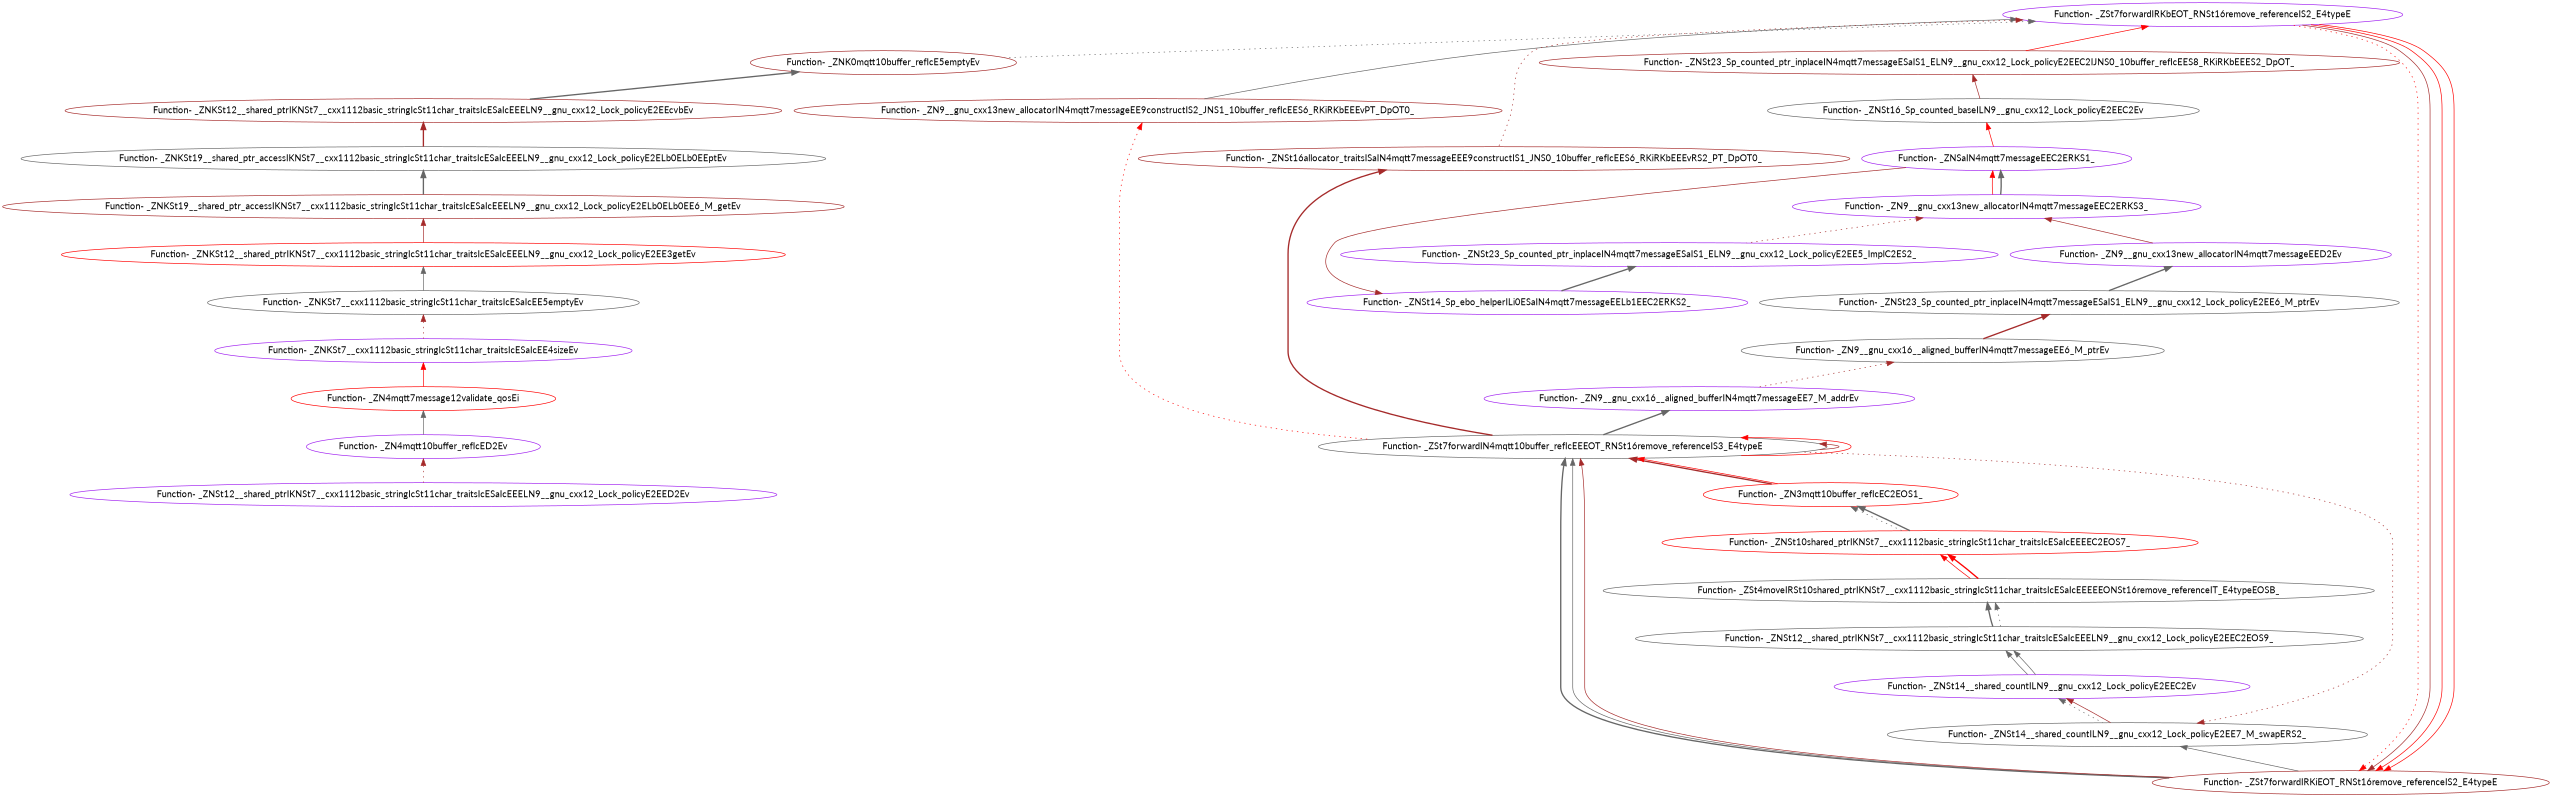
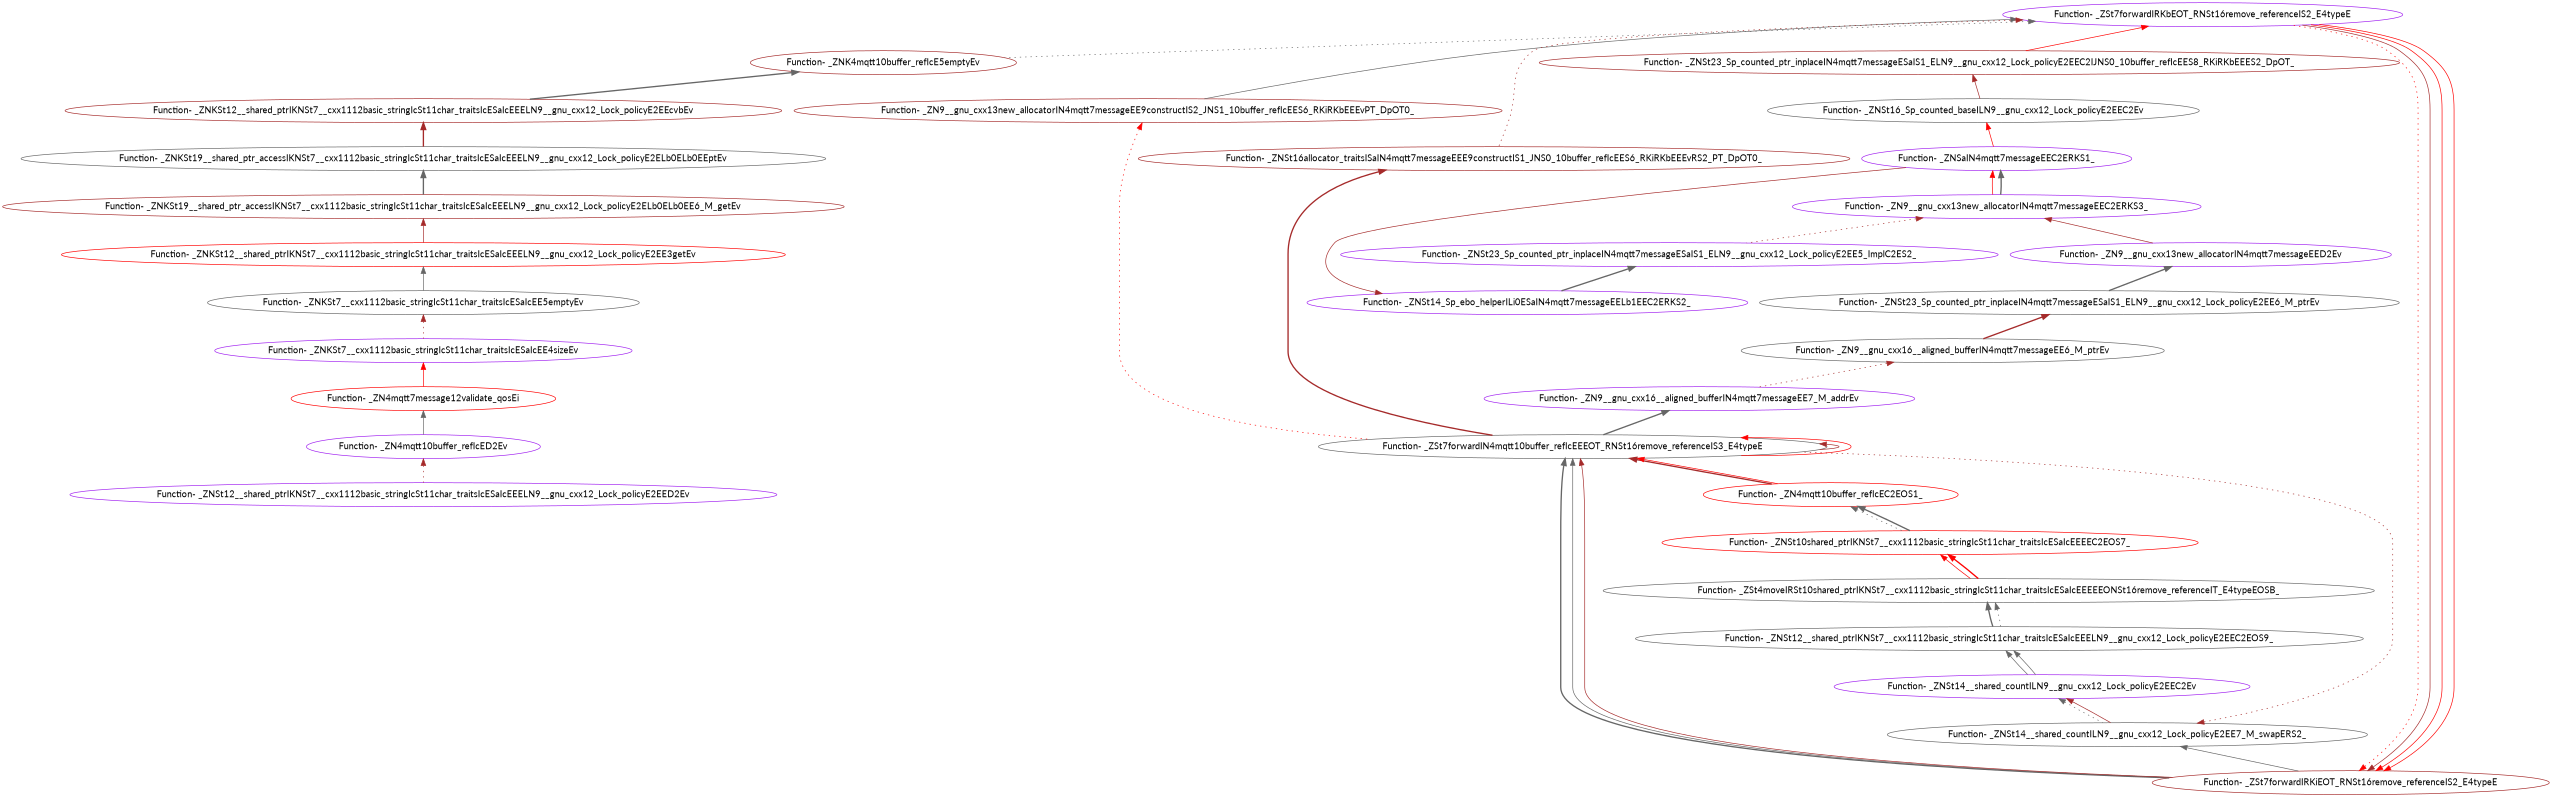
(883, 63) -> (883, 63)
(1831, 495) -> (1831, 495)
